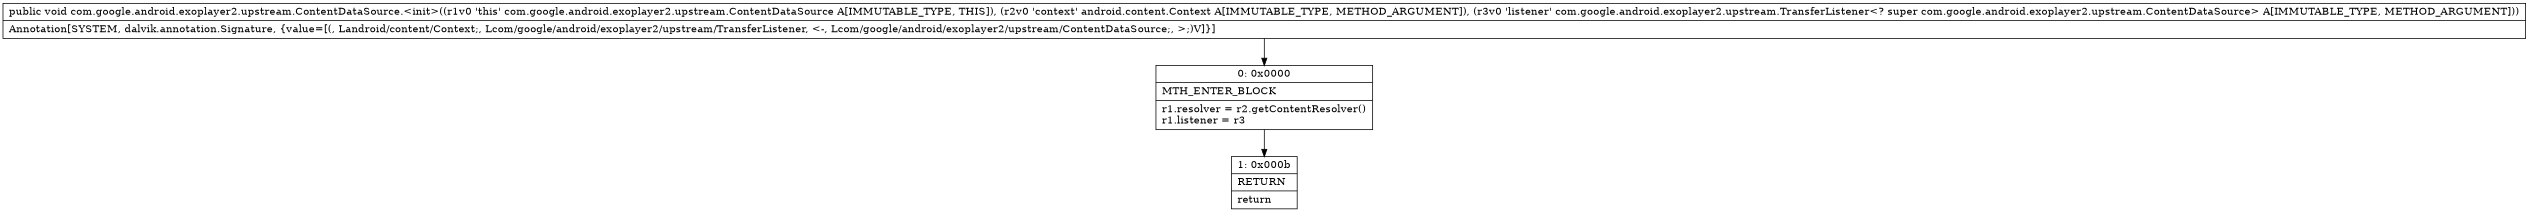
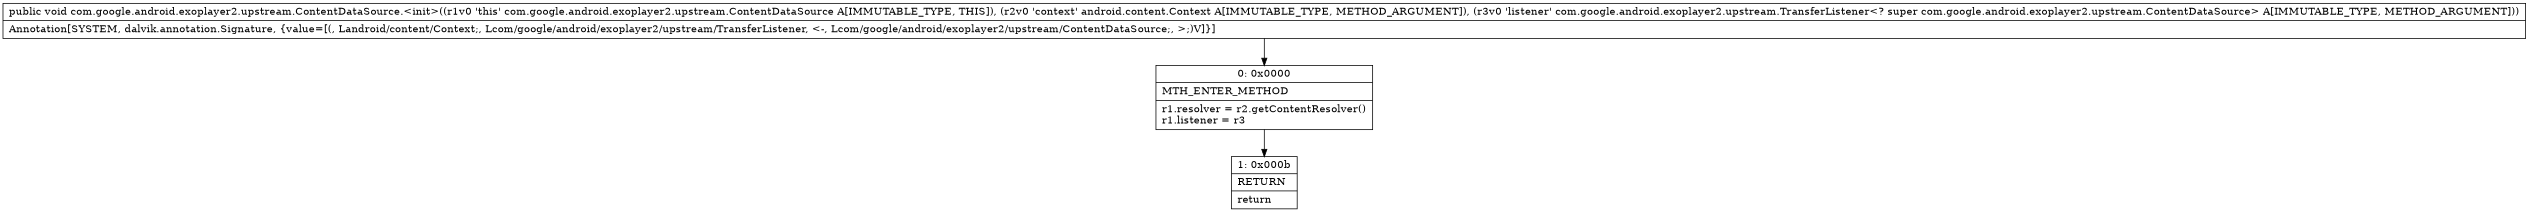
(1219, 91) -> (1225, 91)
